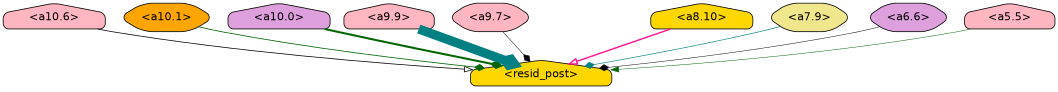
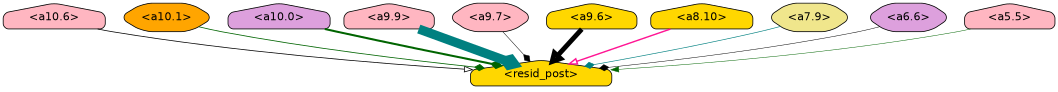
none -> (592, 17)
